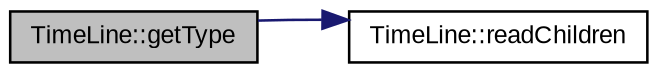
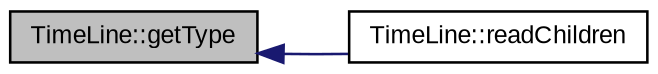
(290, 20) -> (316, 54)
